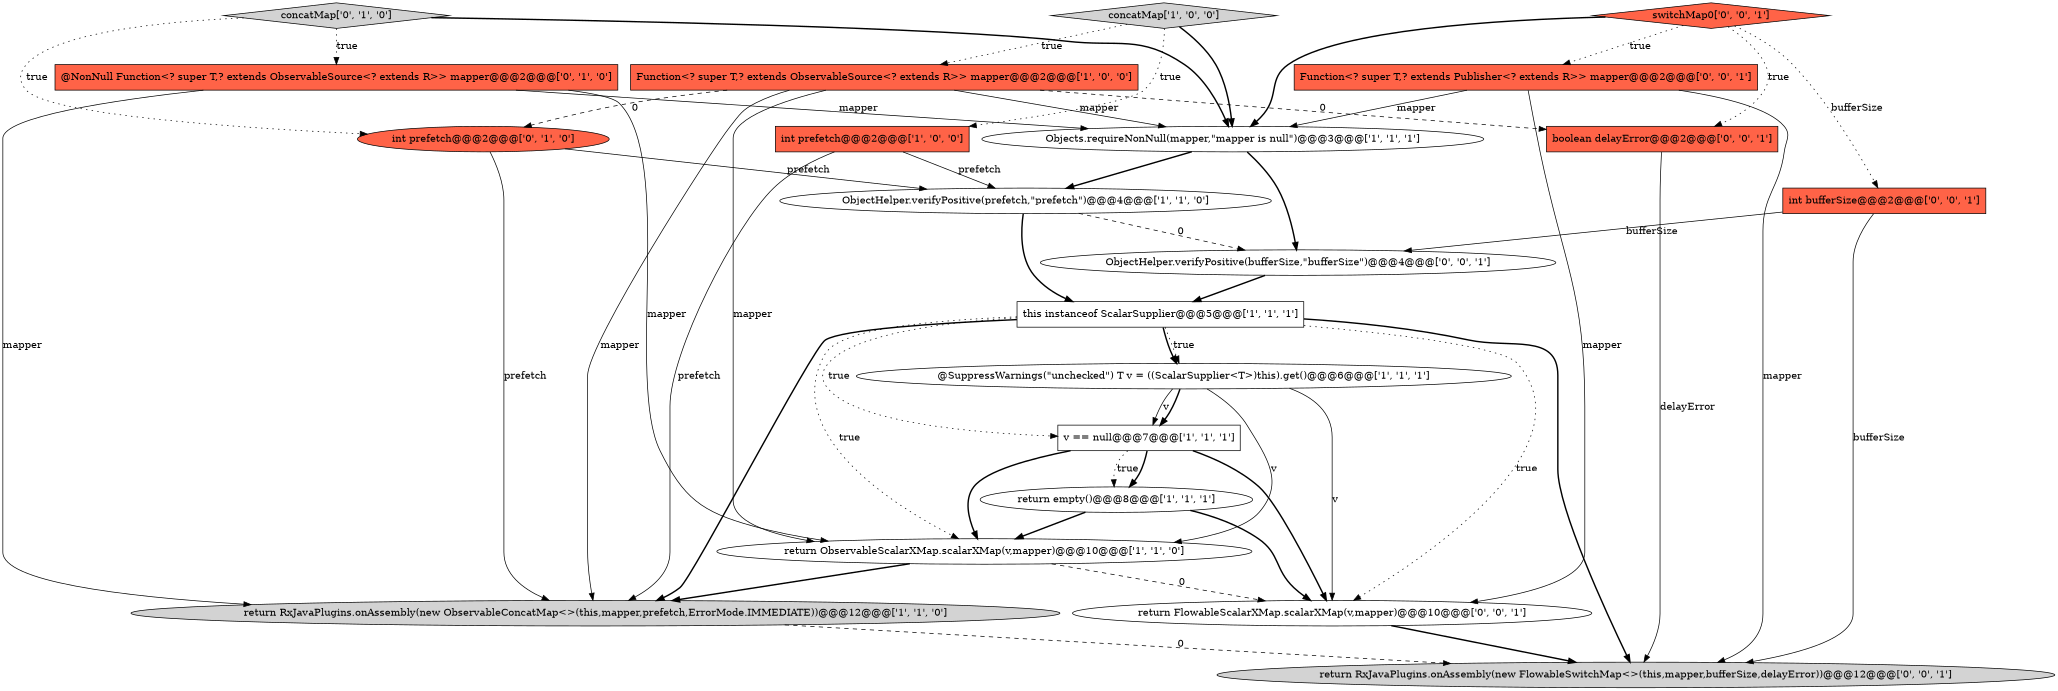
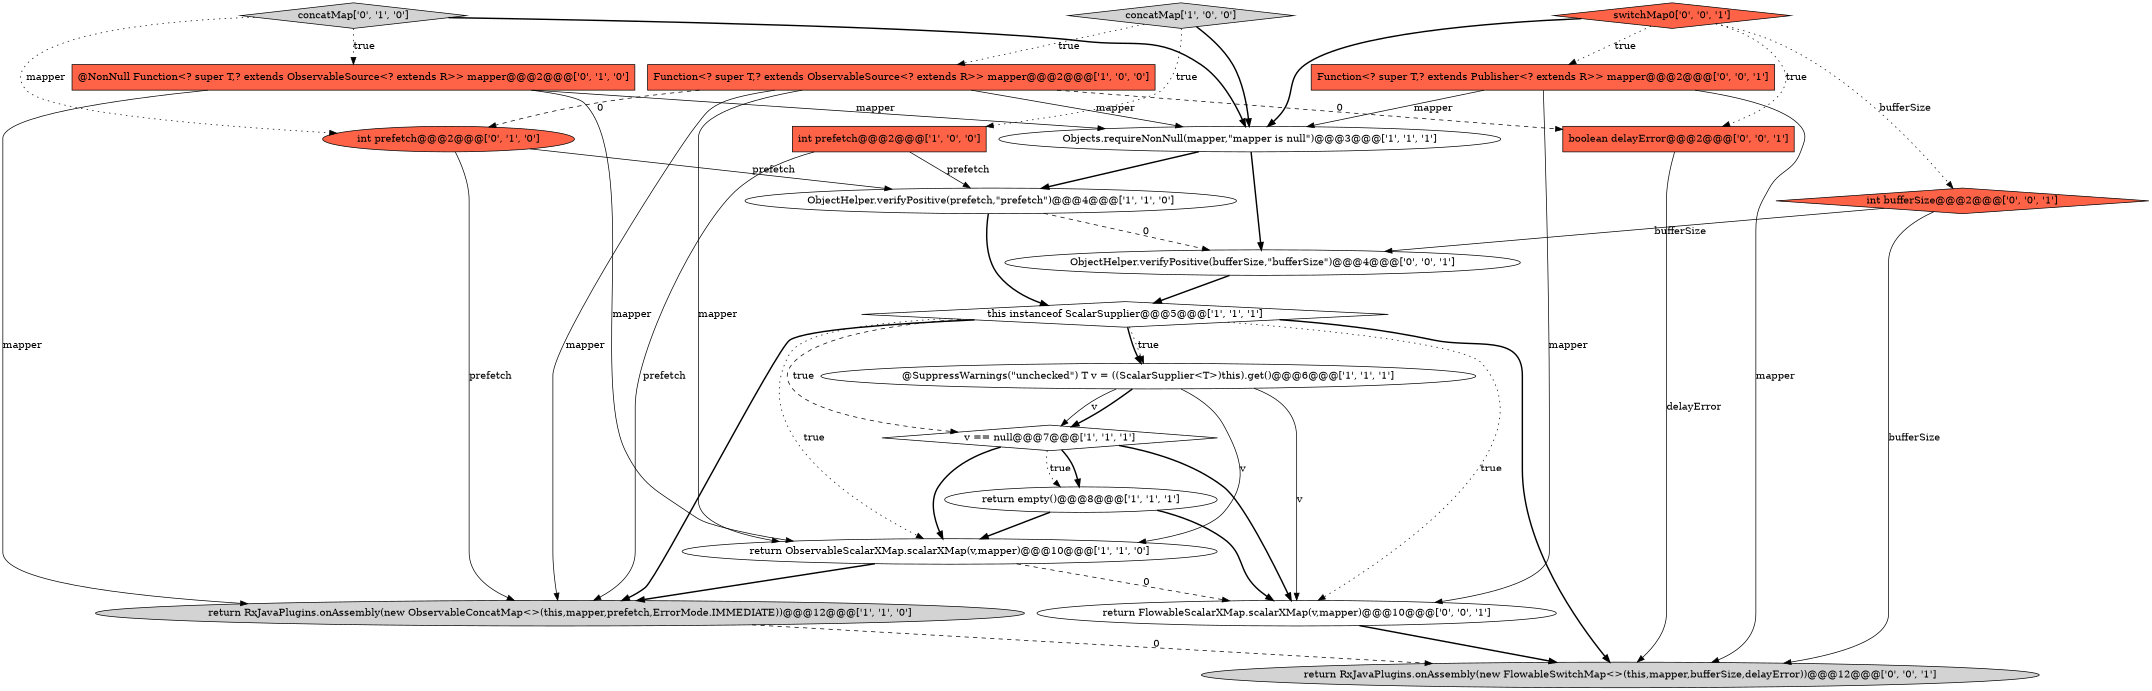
(37, 77) -> (46, 77)
(1884, 201) -> (1962, 201)
(1160, 314) -> (1125, 314)
(830, 391) -> (788, 371)
(1149, 438) -> (1050, 438)
